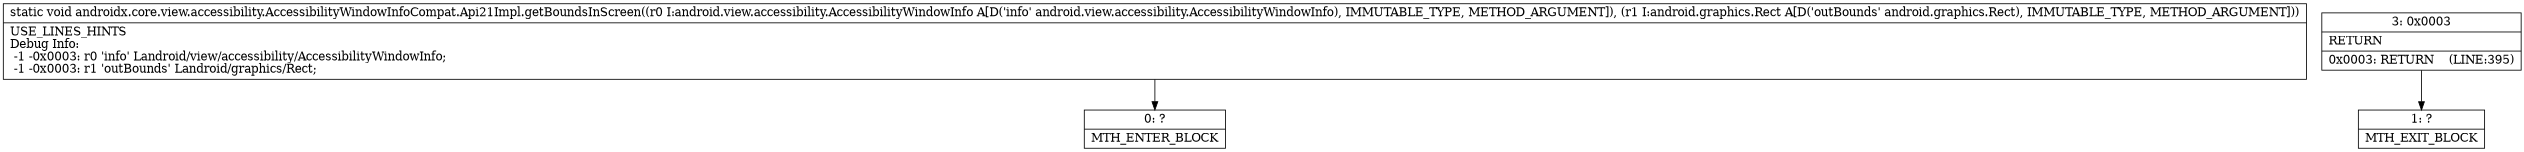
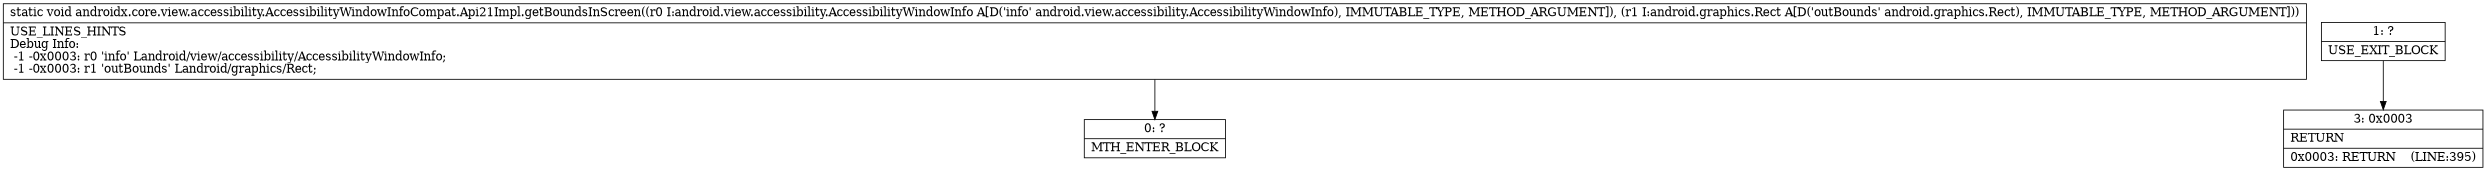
(2421, 86) -> (2383, 81)
(2421, 138) -> (2383, 51)
